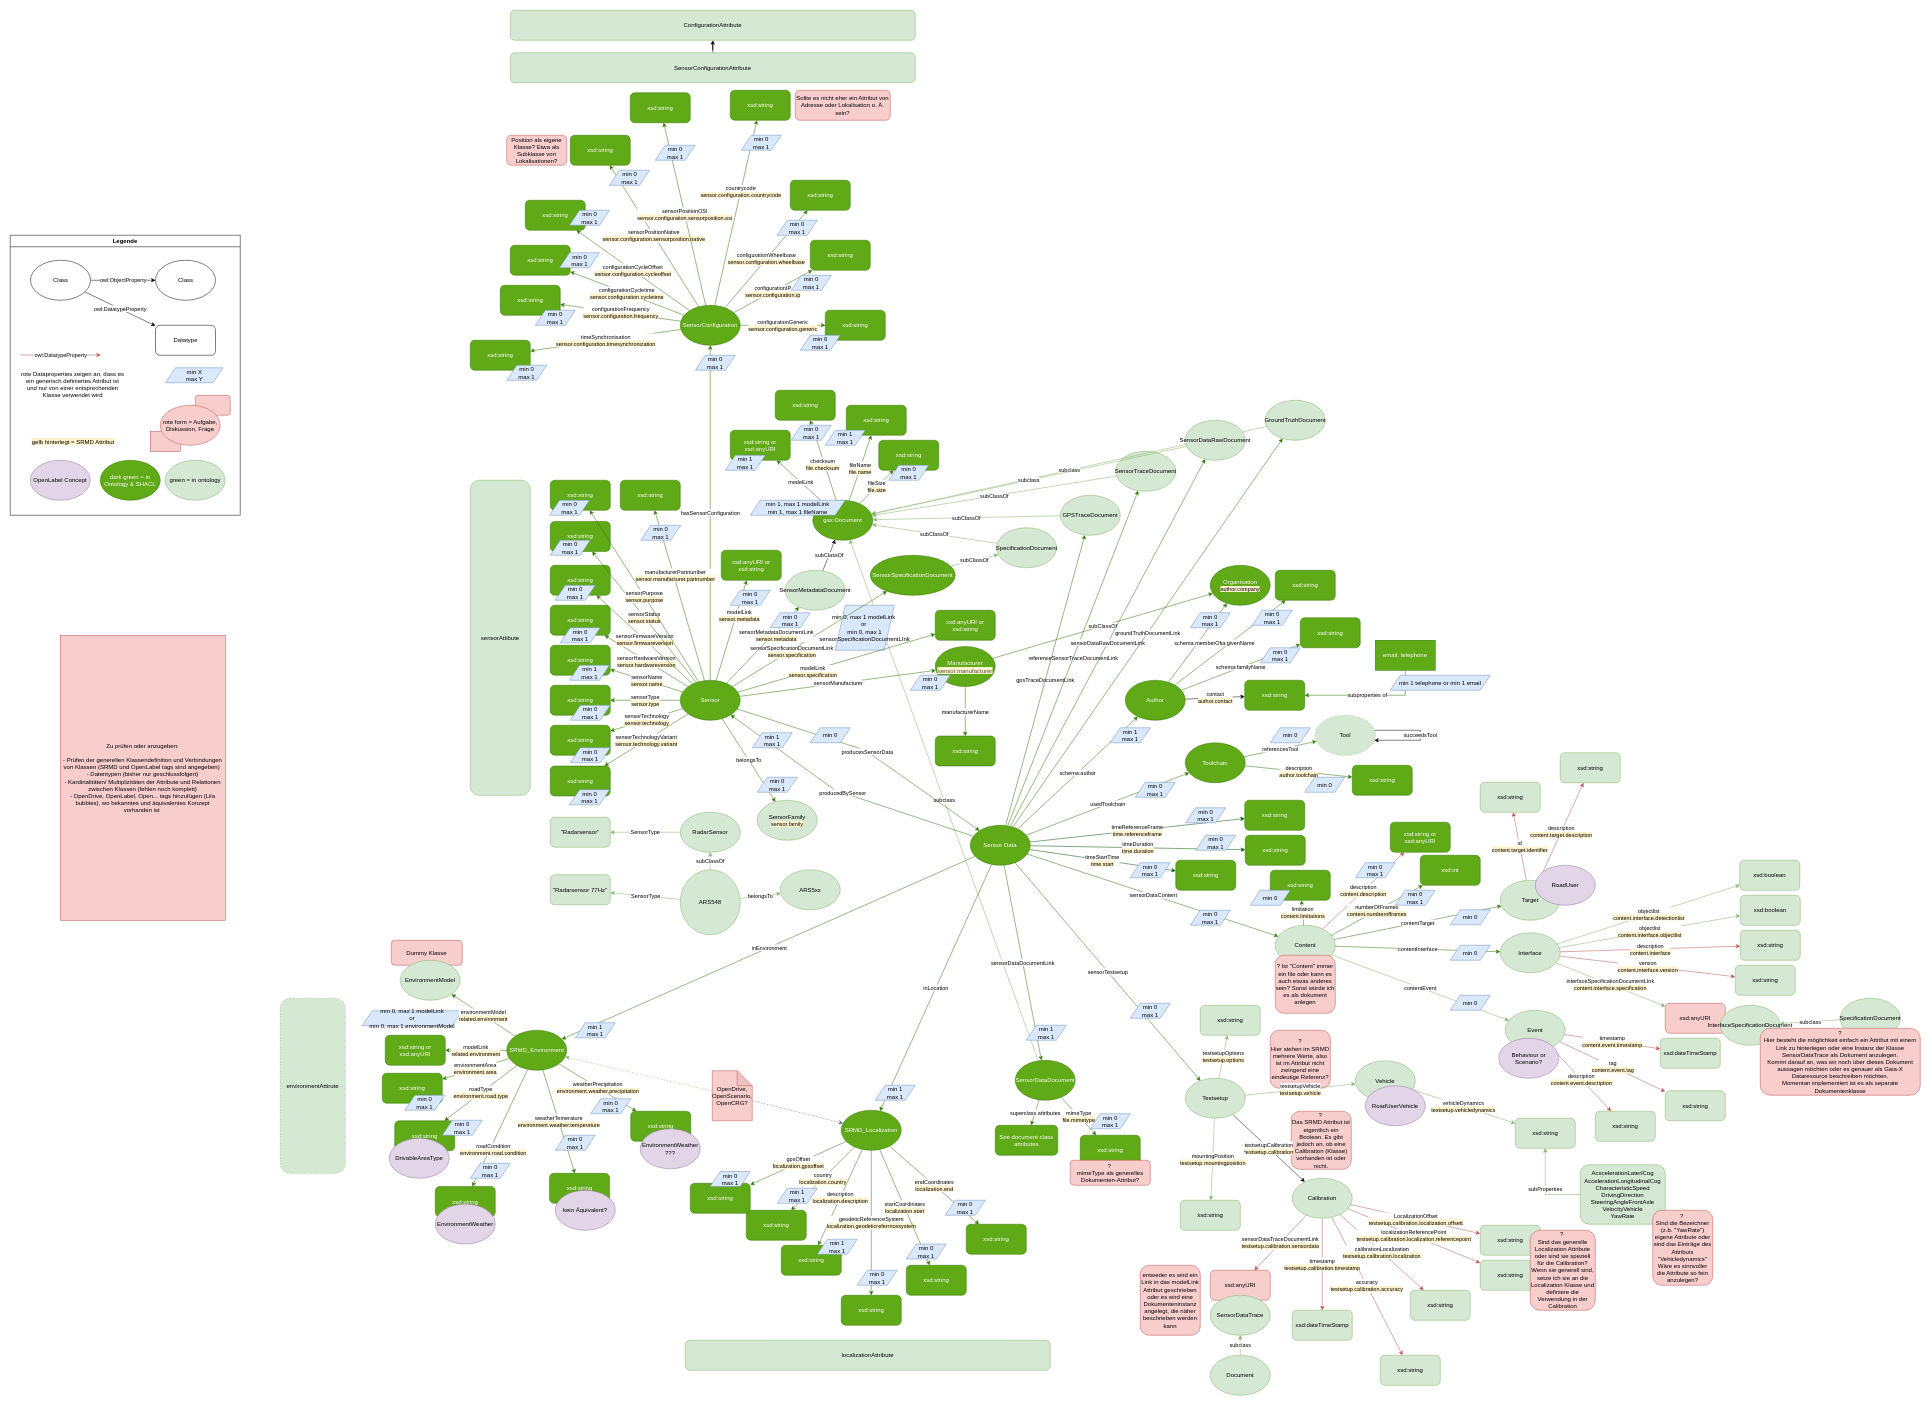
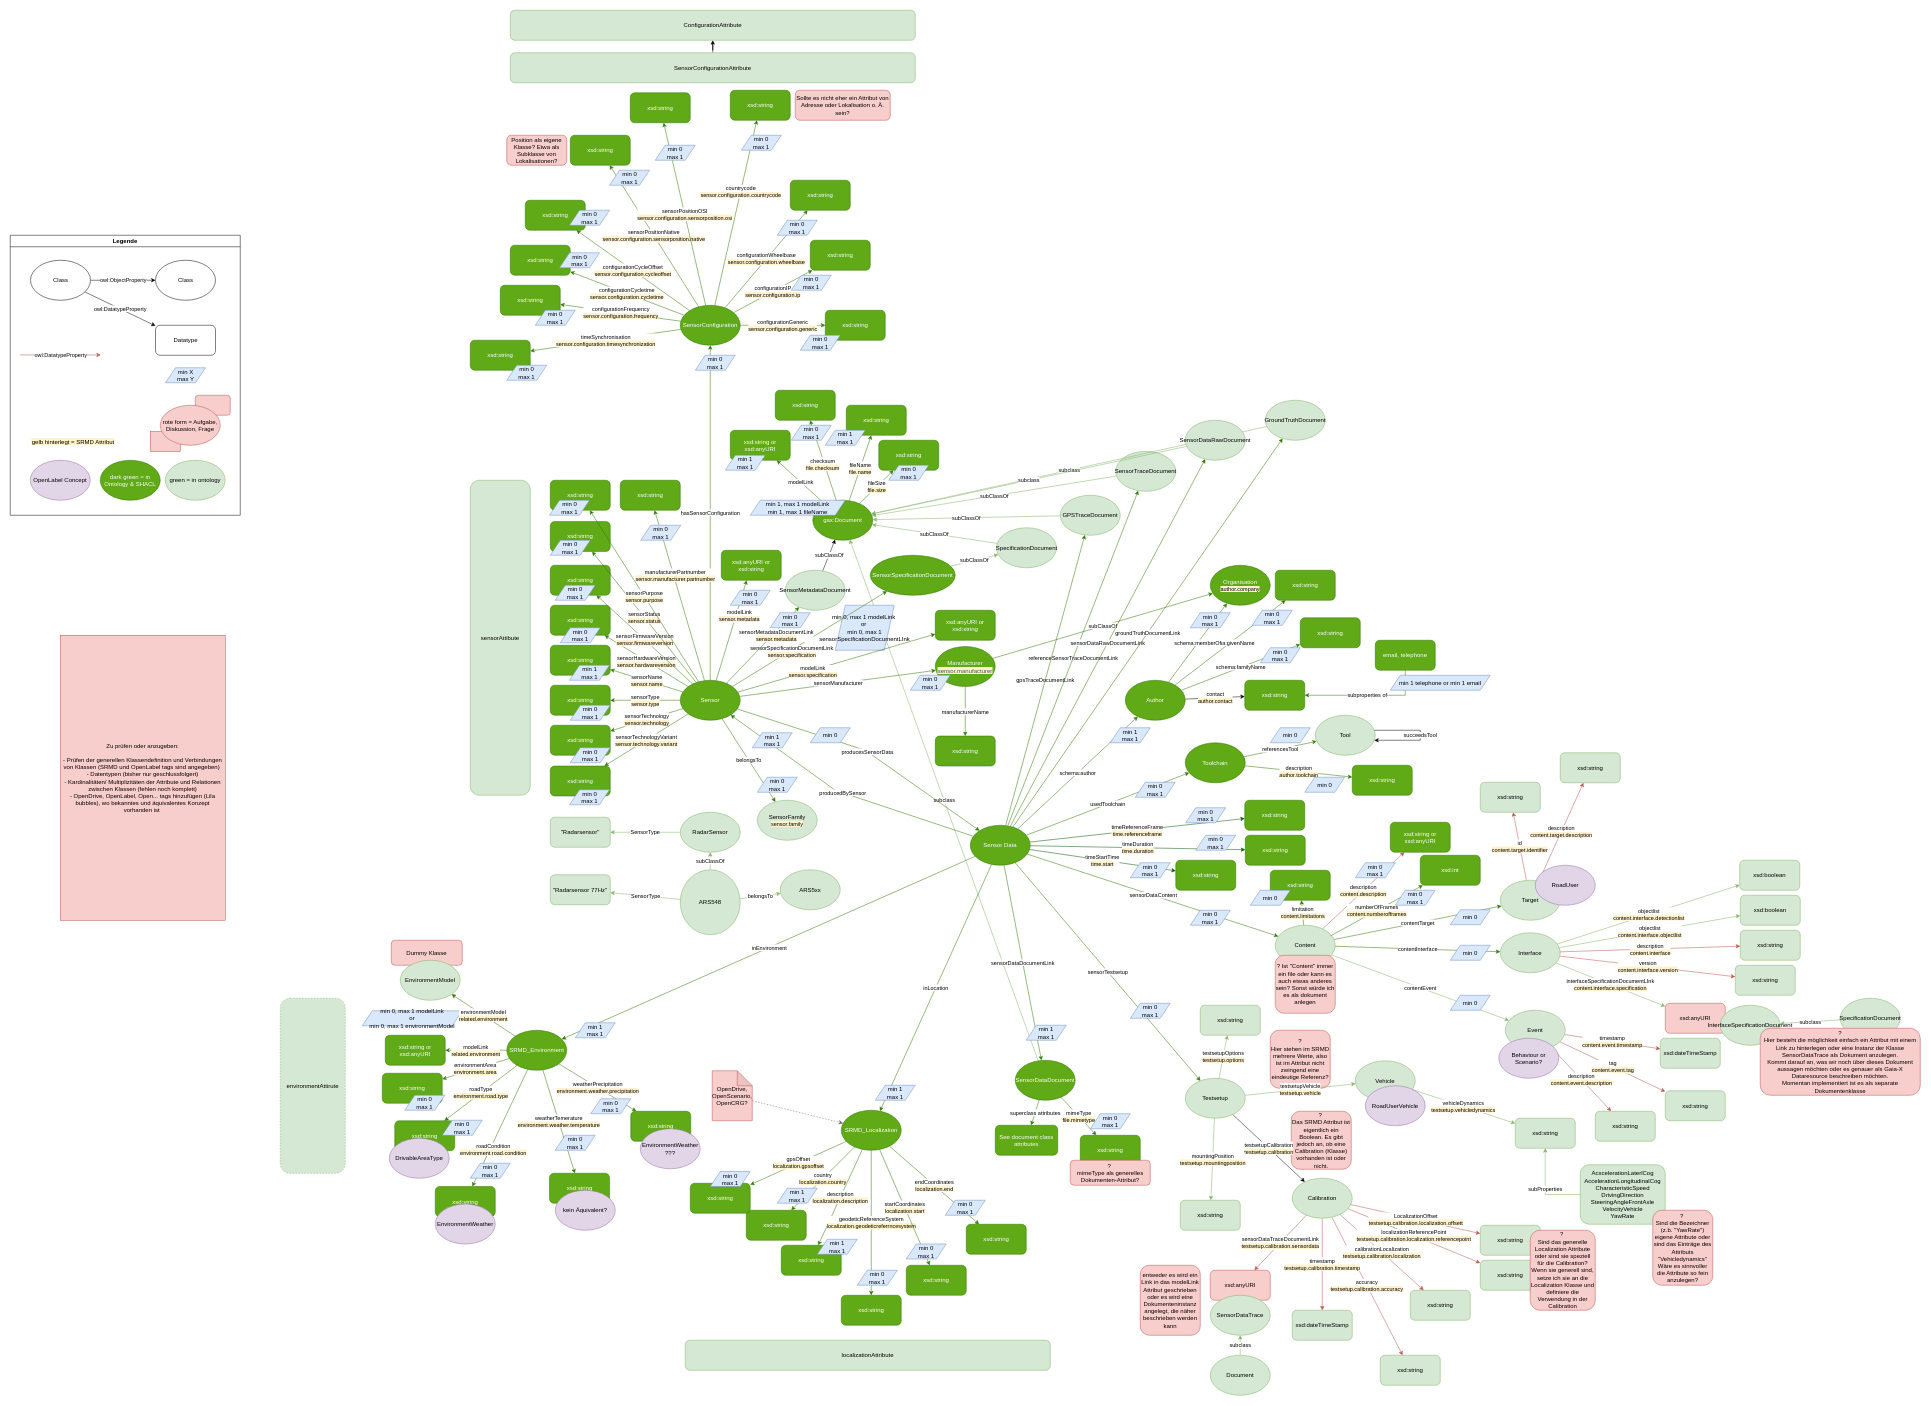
(194, 375) -> (186, 375)
(73, 384) -> none
(1405, 655) -> (1405, 655)
(1345, 735) -> (1345, 735)
(569, 1058) -> none
